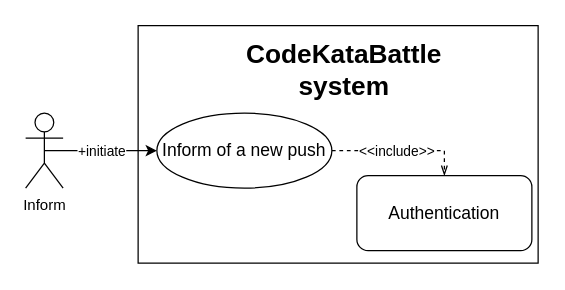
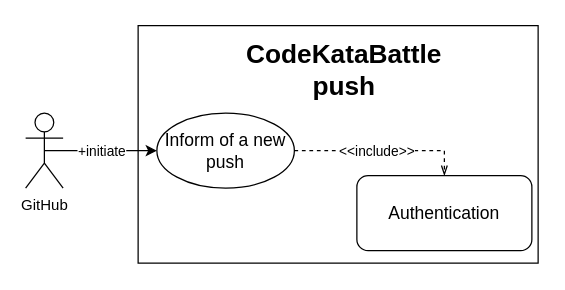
(344, 69) -> (344, 69)
(244, 151) -> (226, 151)
(45, 206) -> (45, 206)
